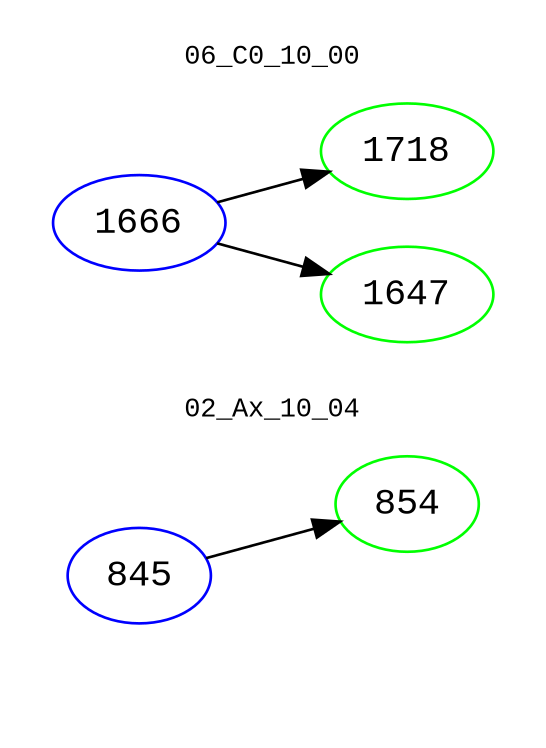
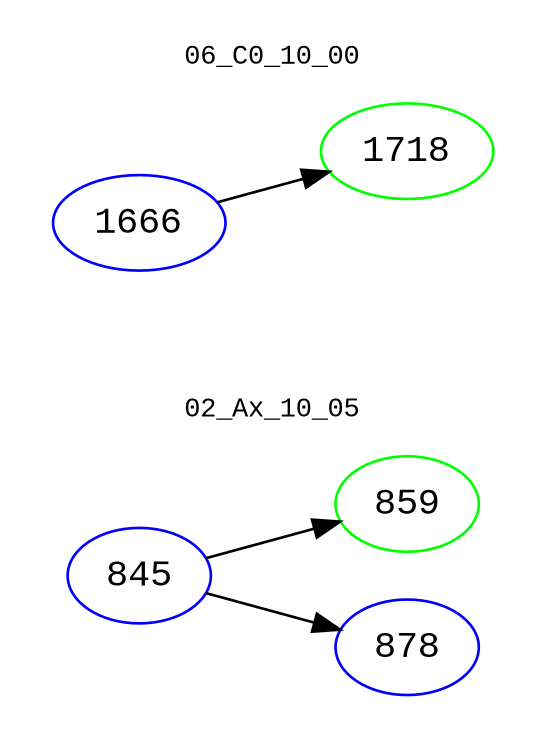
(407, 294) -> none
(273, 410) -> (273, 410)
(407, 504) -> (407, 504)
none -> (407, 647)
